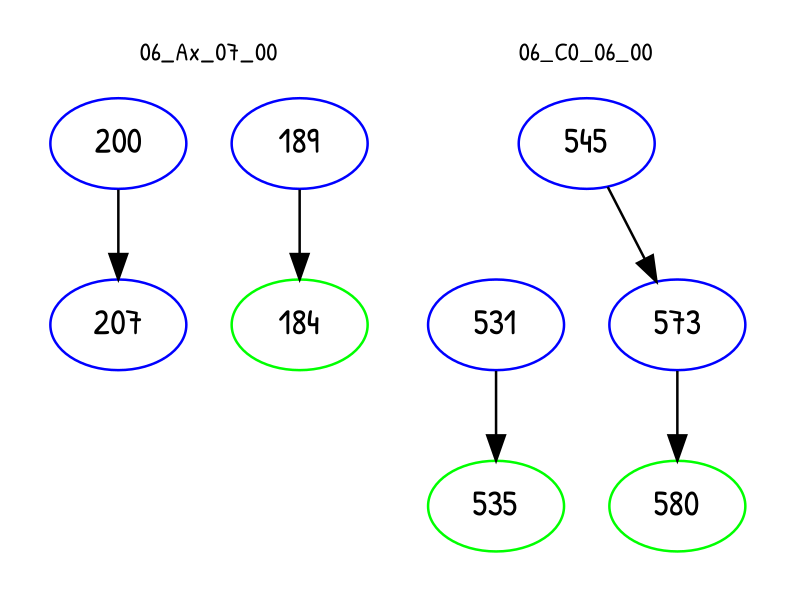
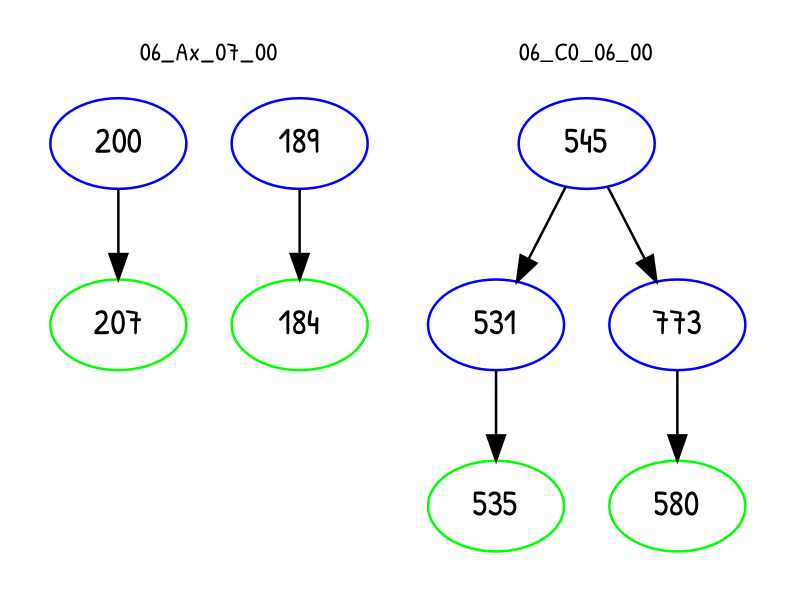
none -> (547, 223)
(118, 325) -> (118, 325)
(677, 325) -> (677, 325)
